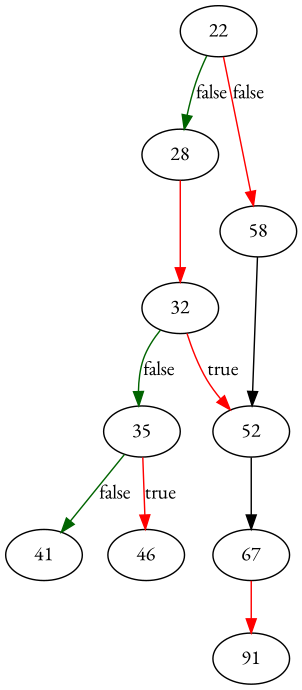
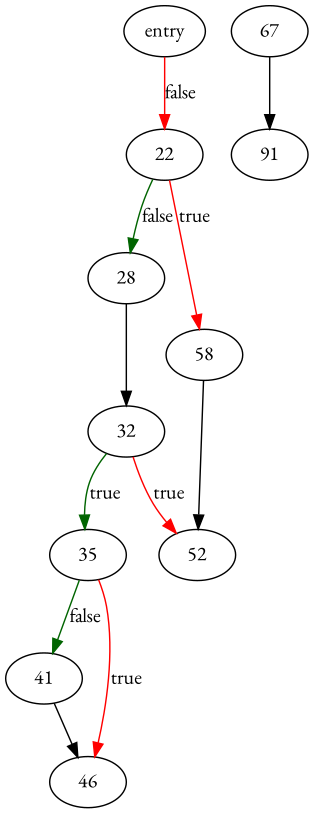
none -> (165, 31)
(248, 93) -> (194, 216)
(180, 224) -> (126, 347)
(159, 370) -> (105, 493)
(251, 486) -> none
(251, 600) -> (270, 86)
none -> (63, 724)
